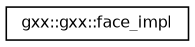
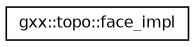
(97, 24) -> (97, 24)
